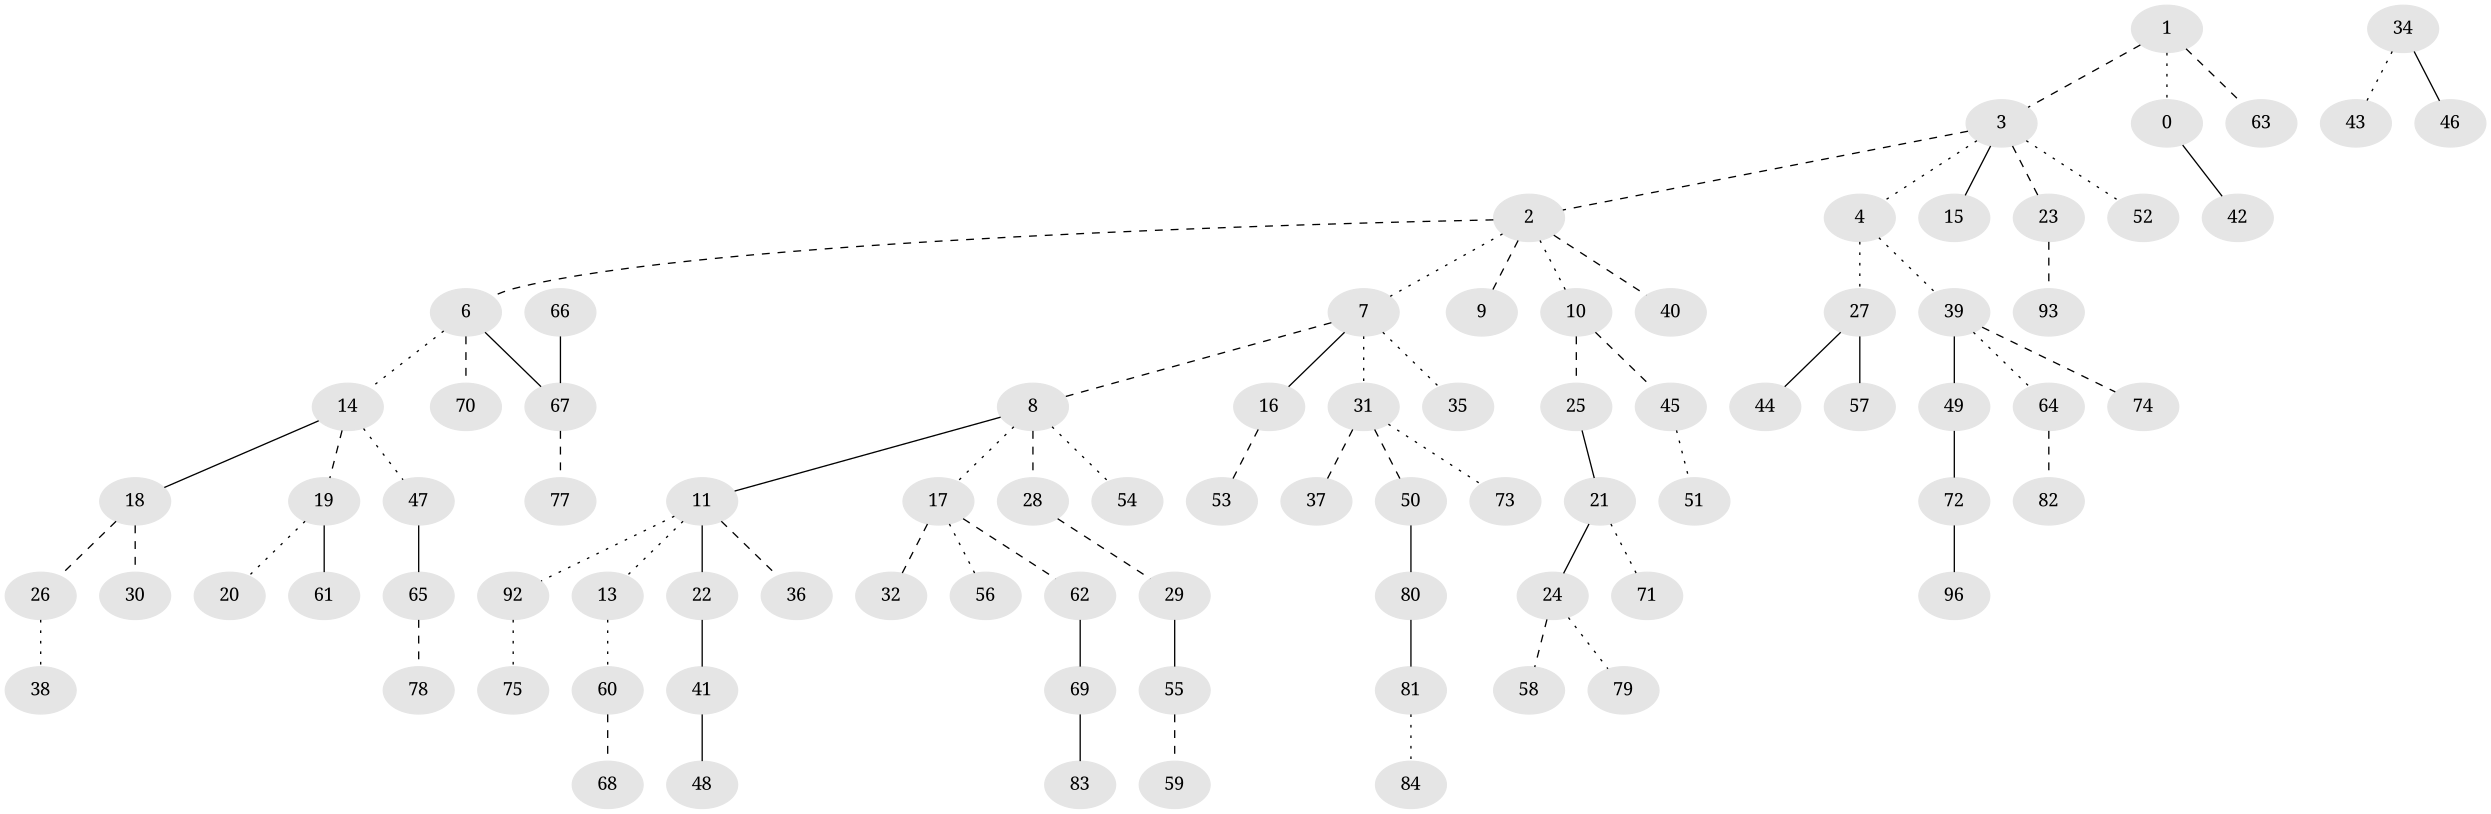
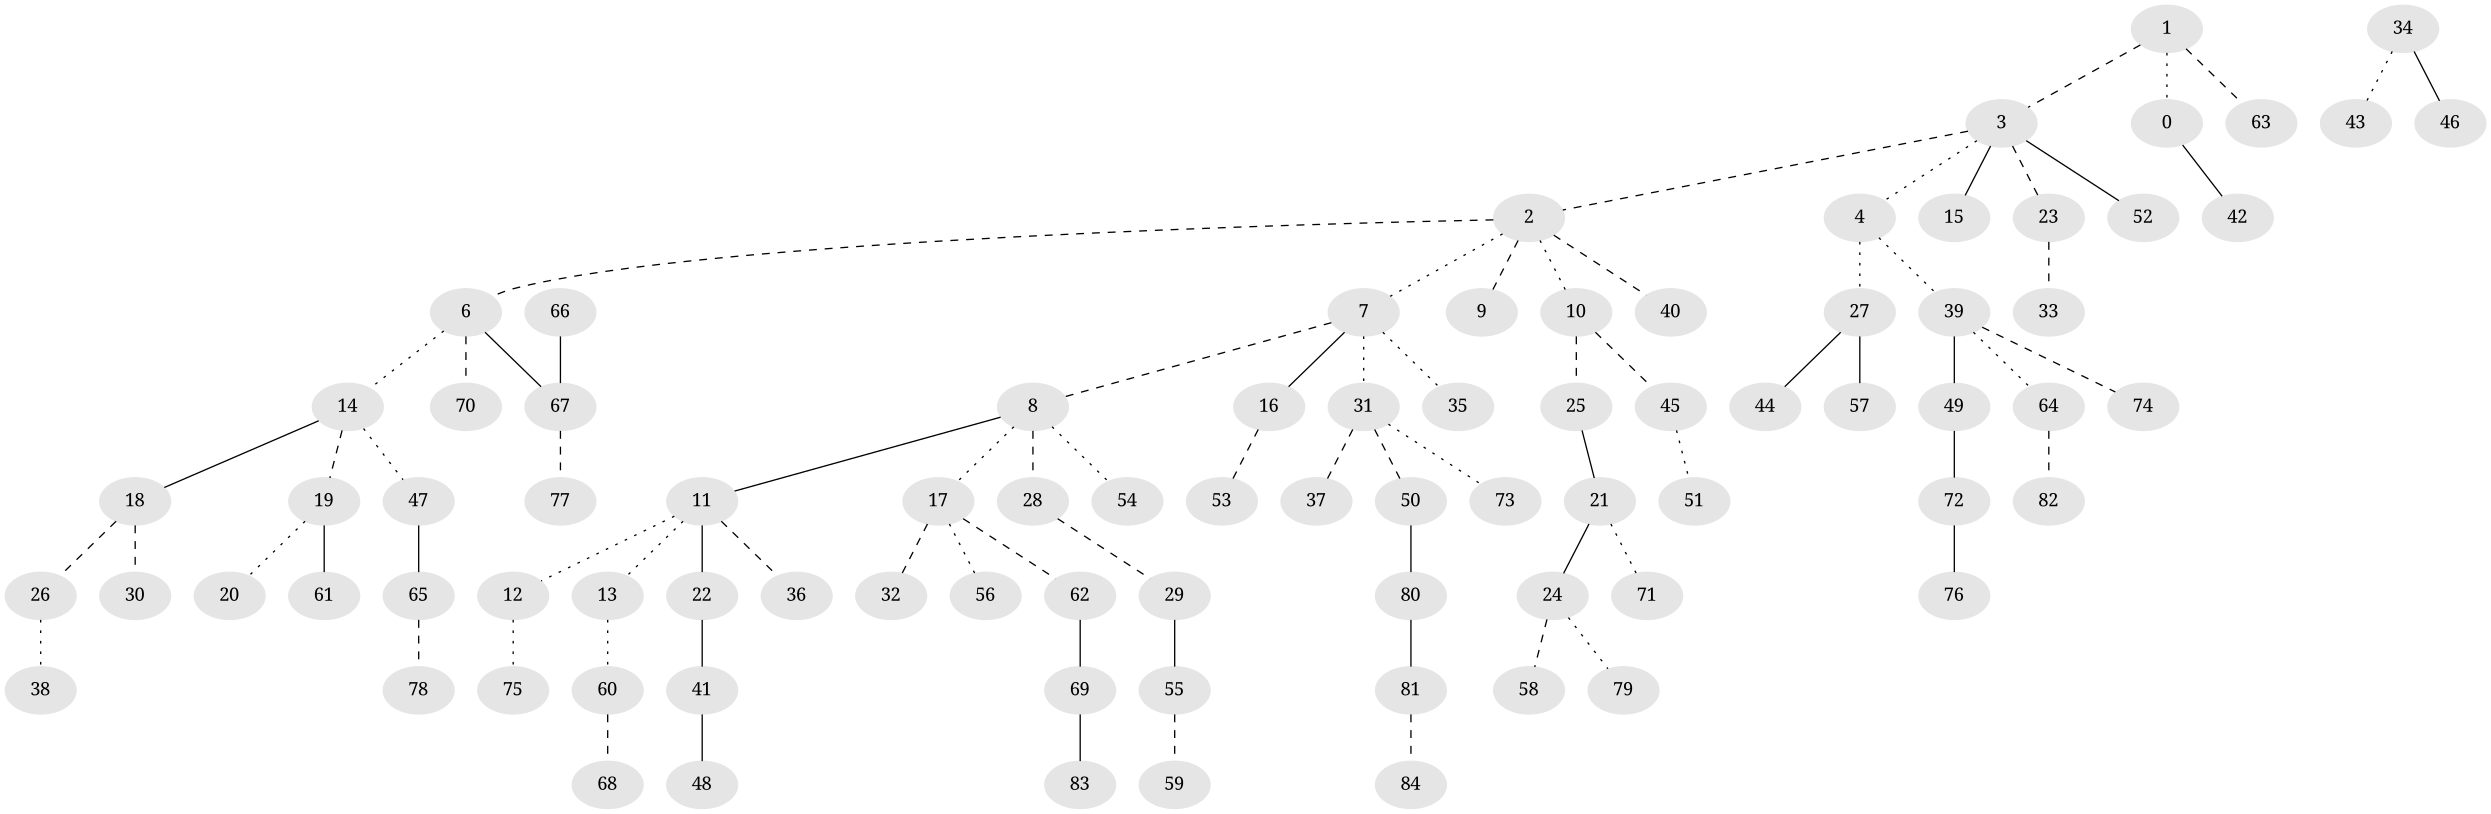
(2073, 171) -> (2073, 171)
(2049, 312) -> (2049, 312)
(513, 596) -> (513, 596)
(1954, 596) -> (1954, 596)
(1411, 738) -> (1411, 738)
